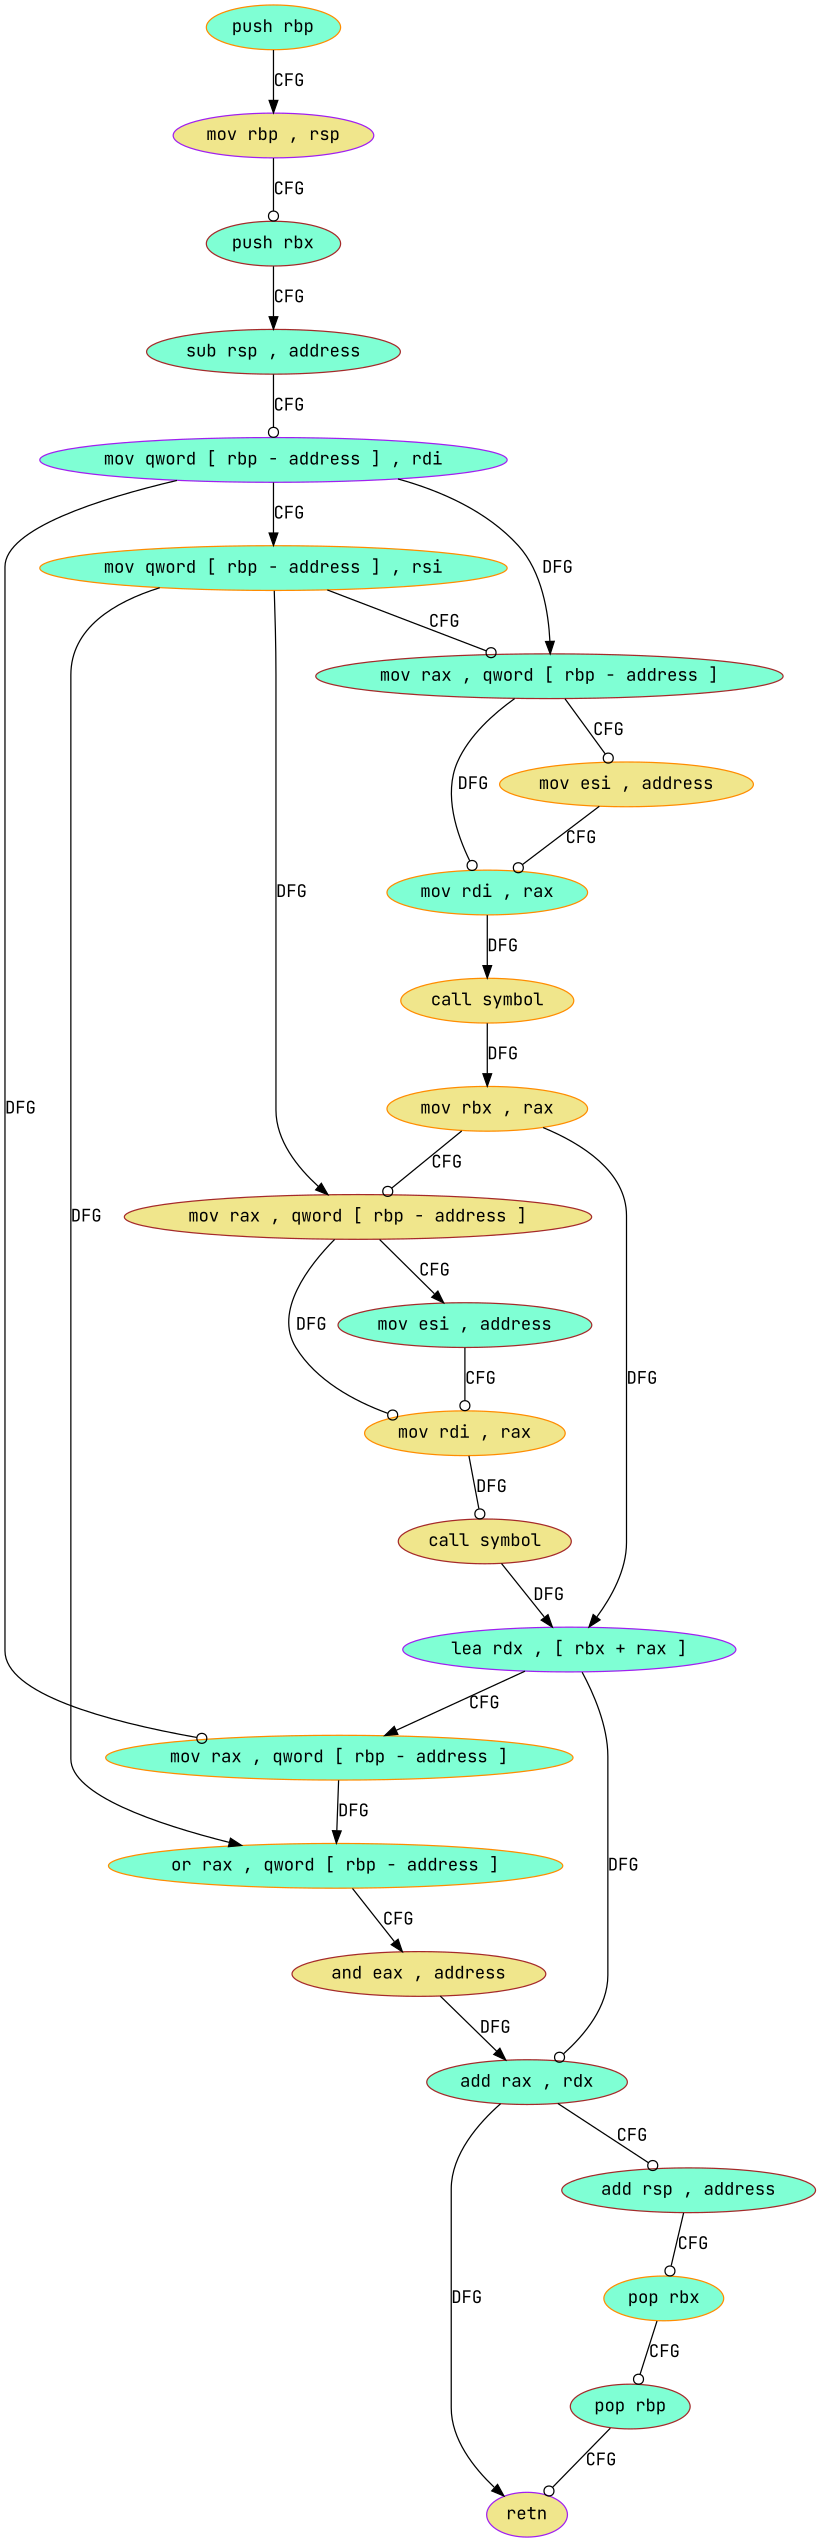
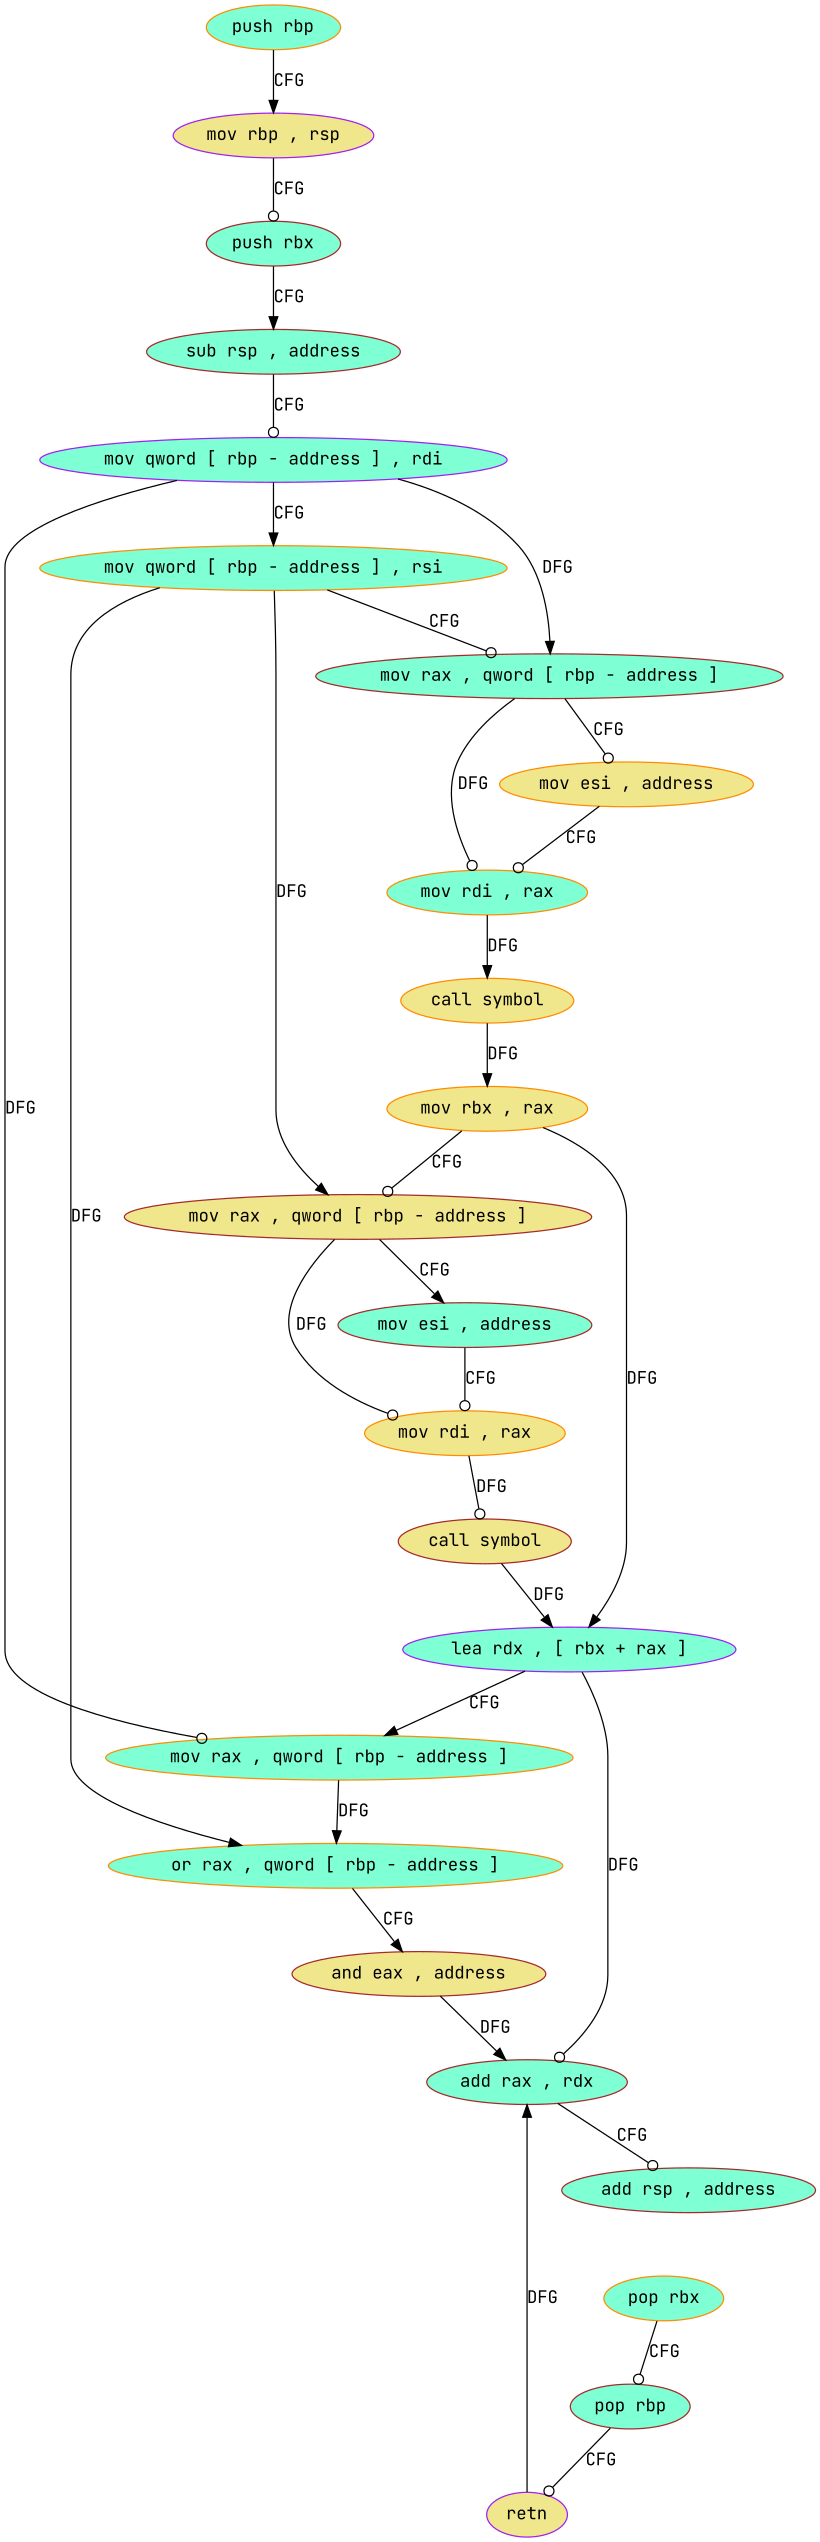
(677, 2239) -> none
(451, 2294) -> (527, 2305)
